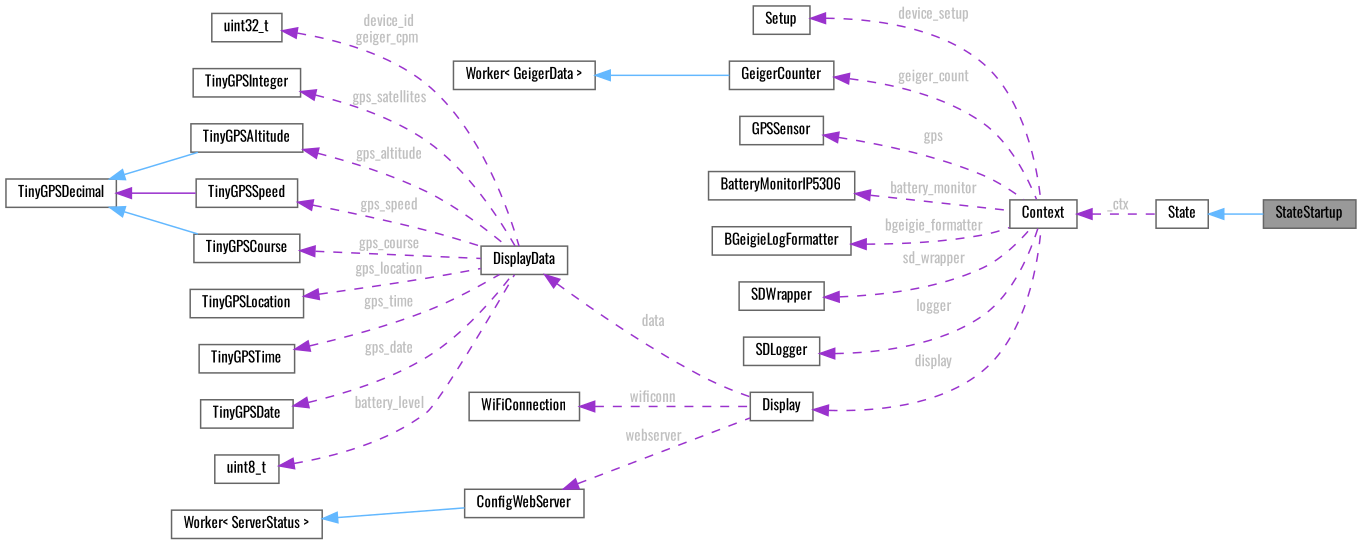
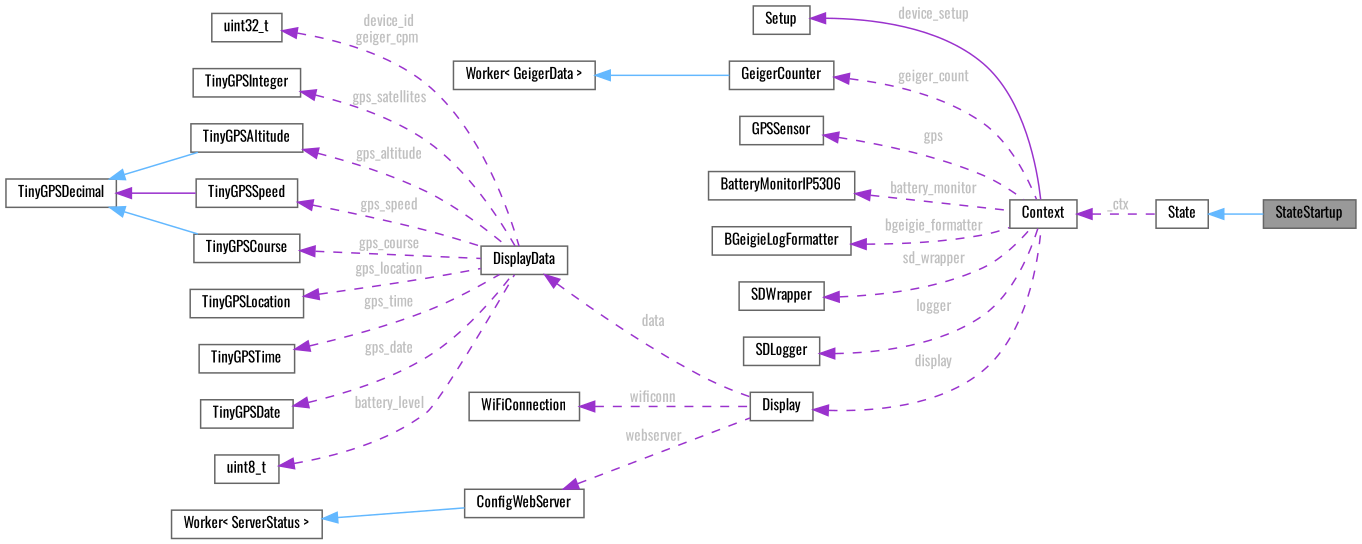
(977, 59) -> (977, 59)
